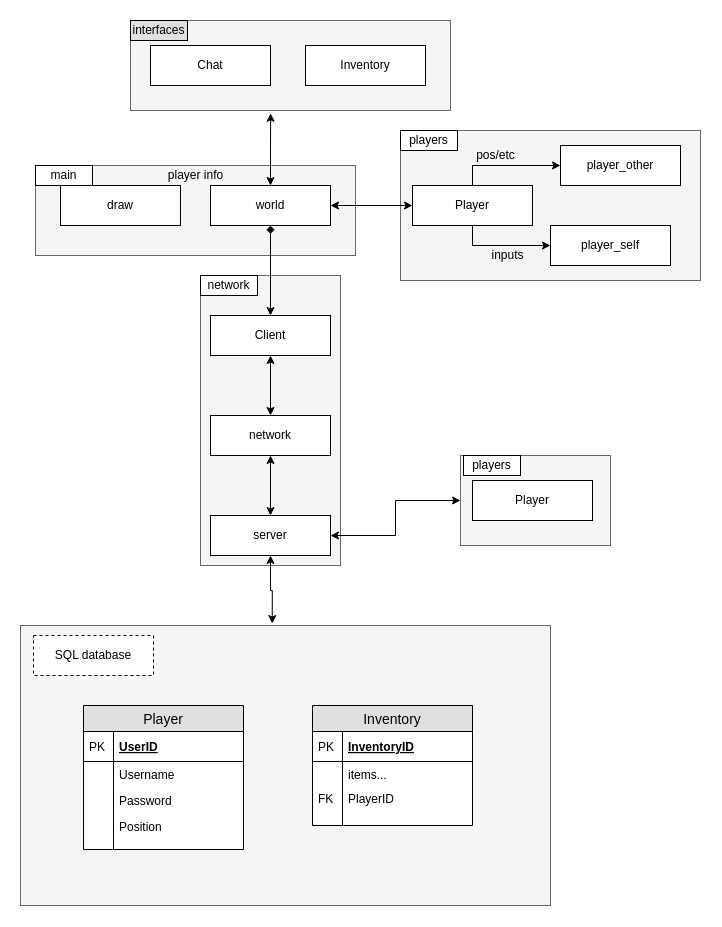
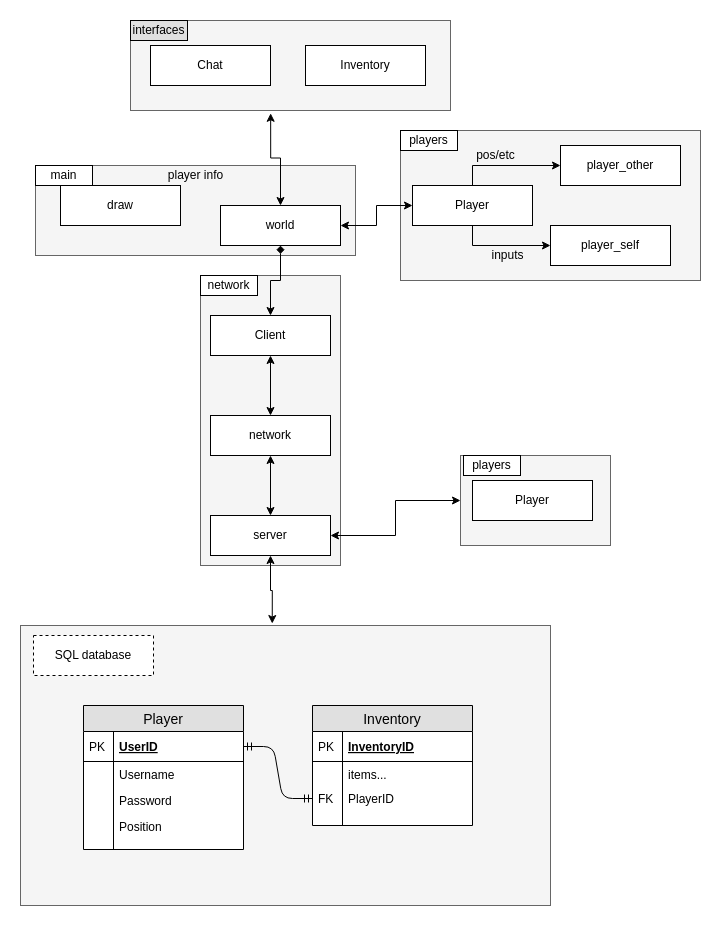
(271, 206) -> (281, 226)
none -> (278, 774)
